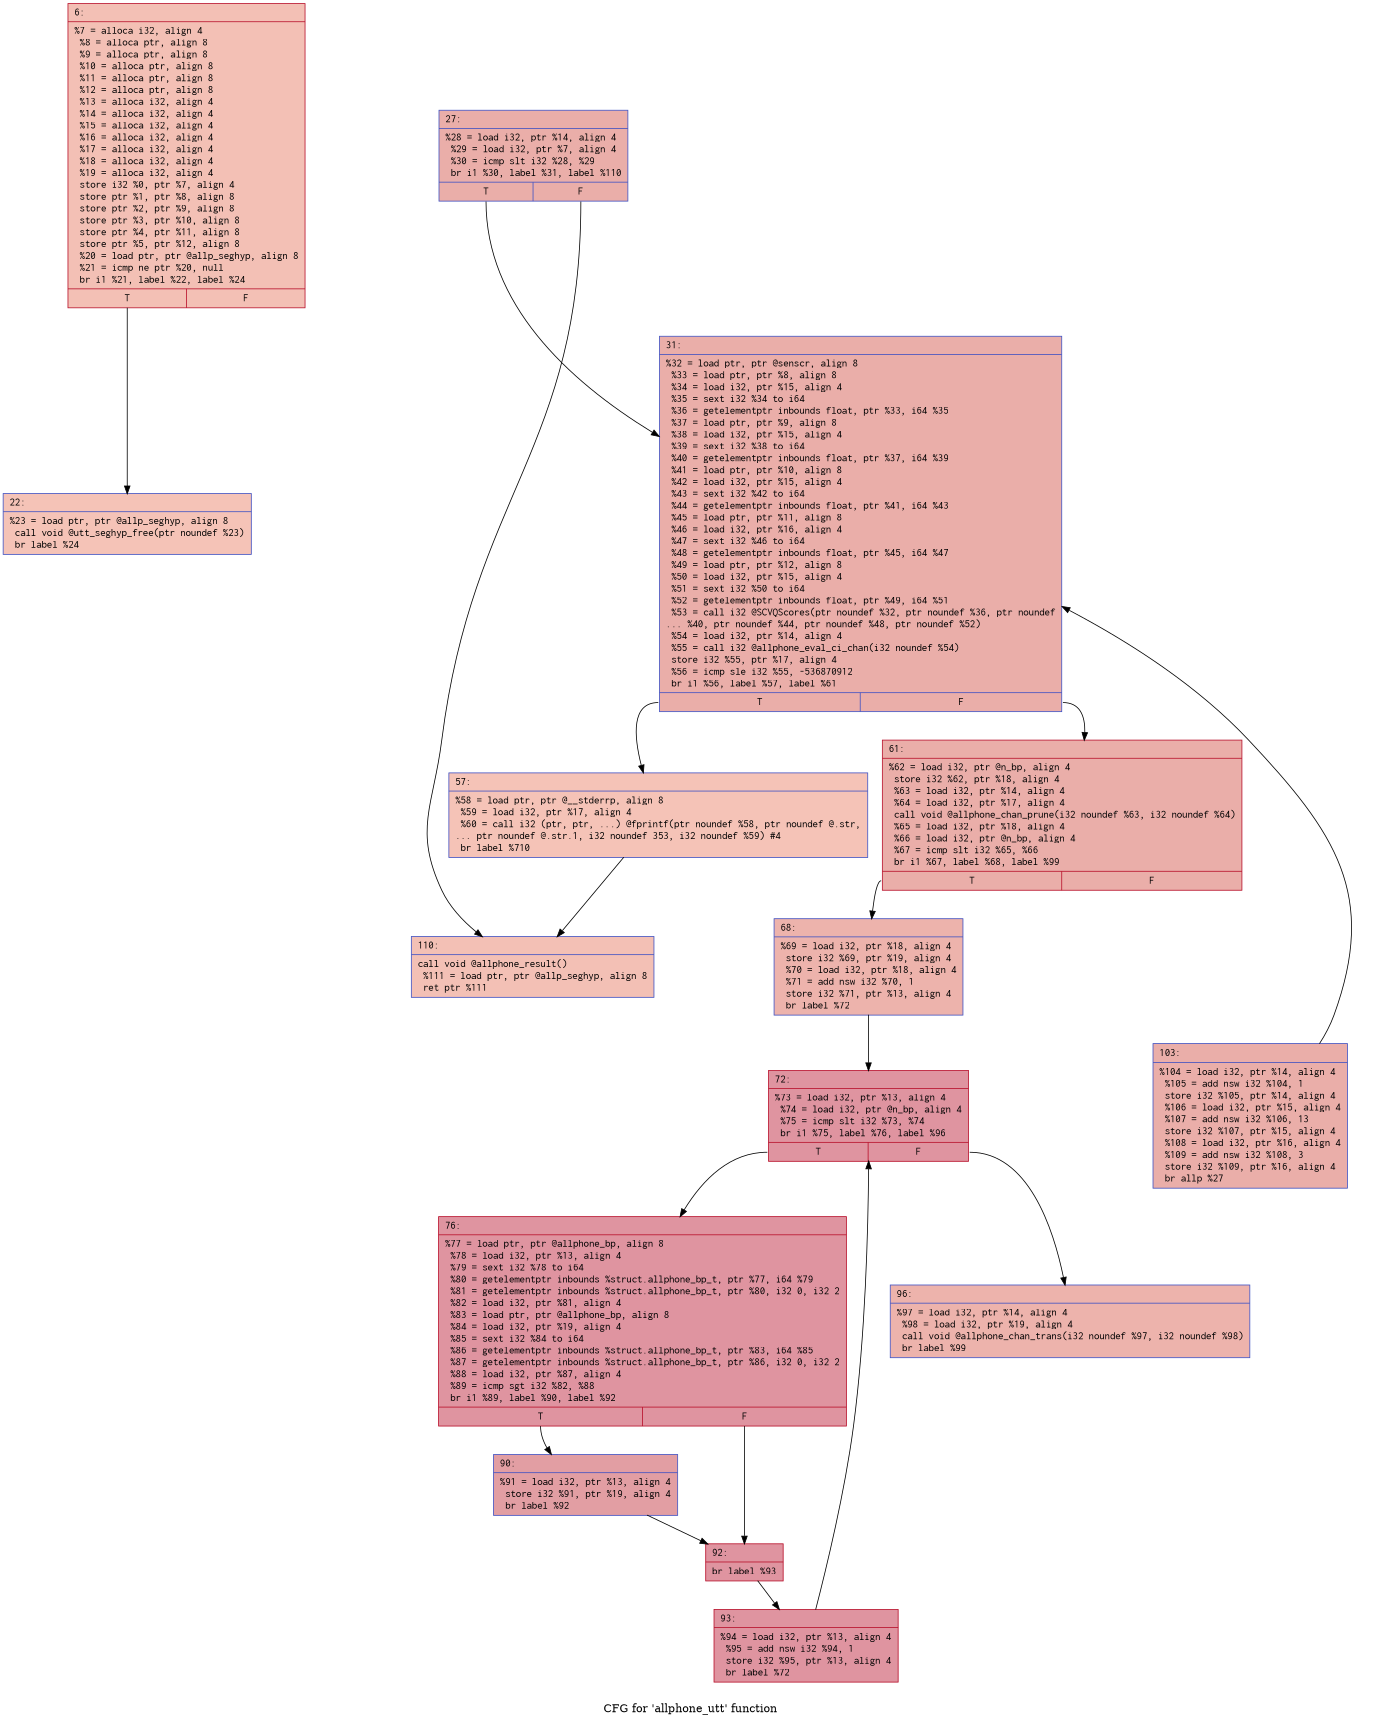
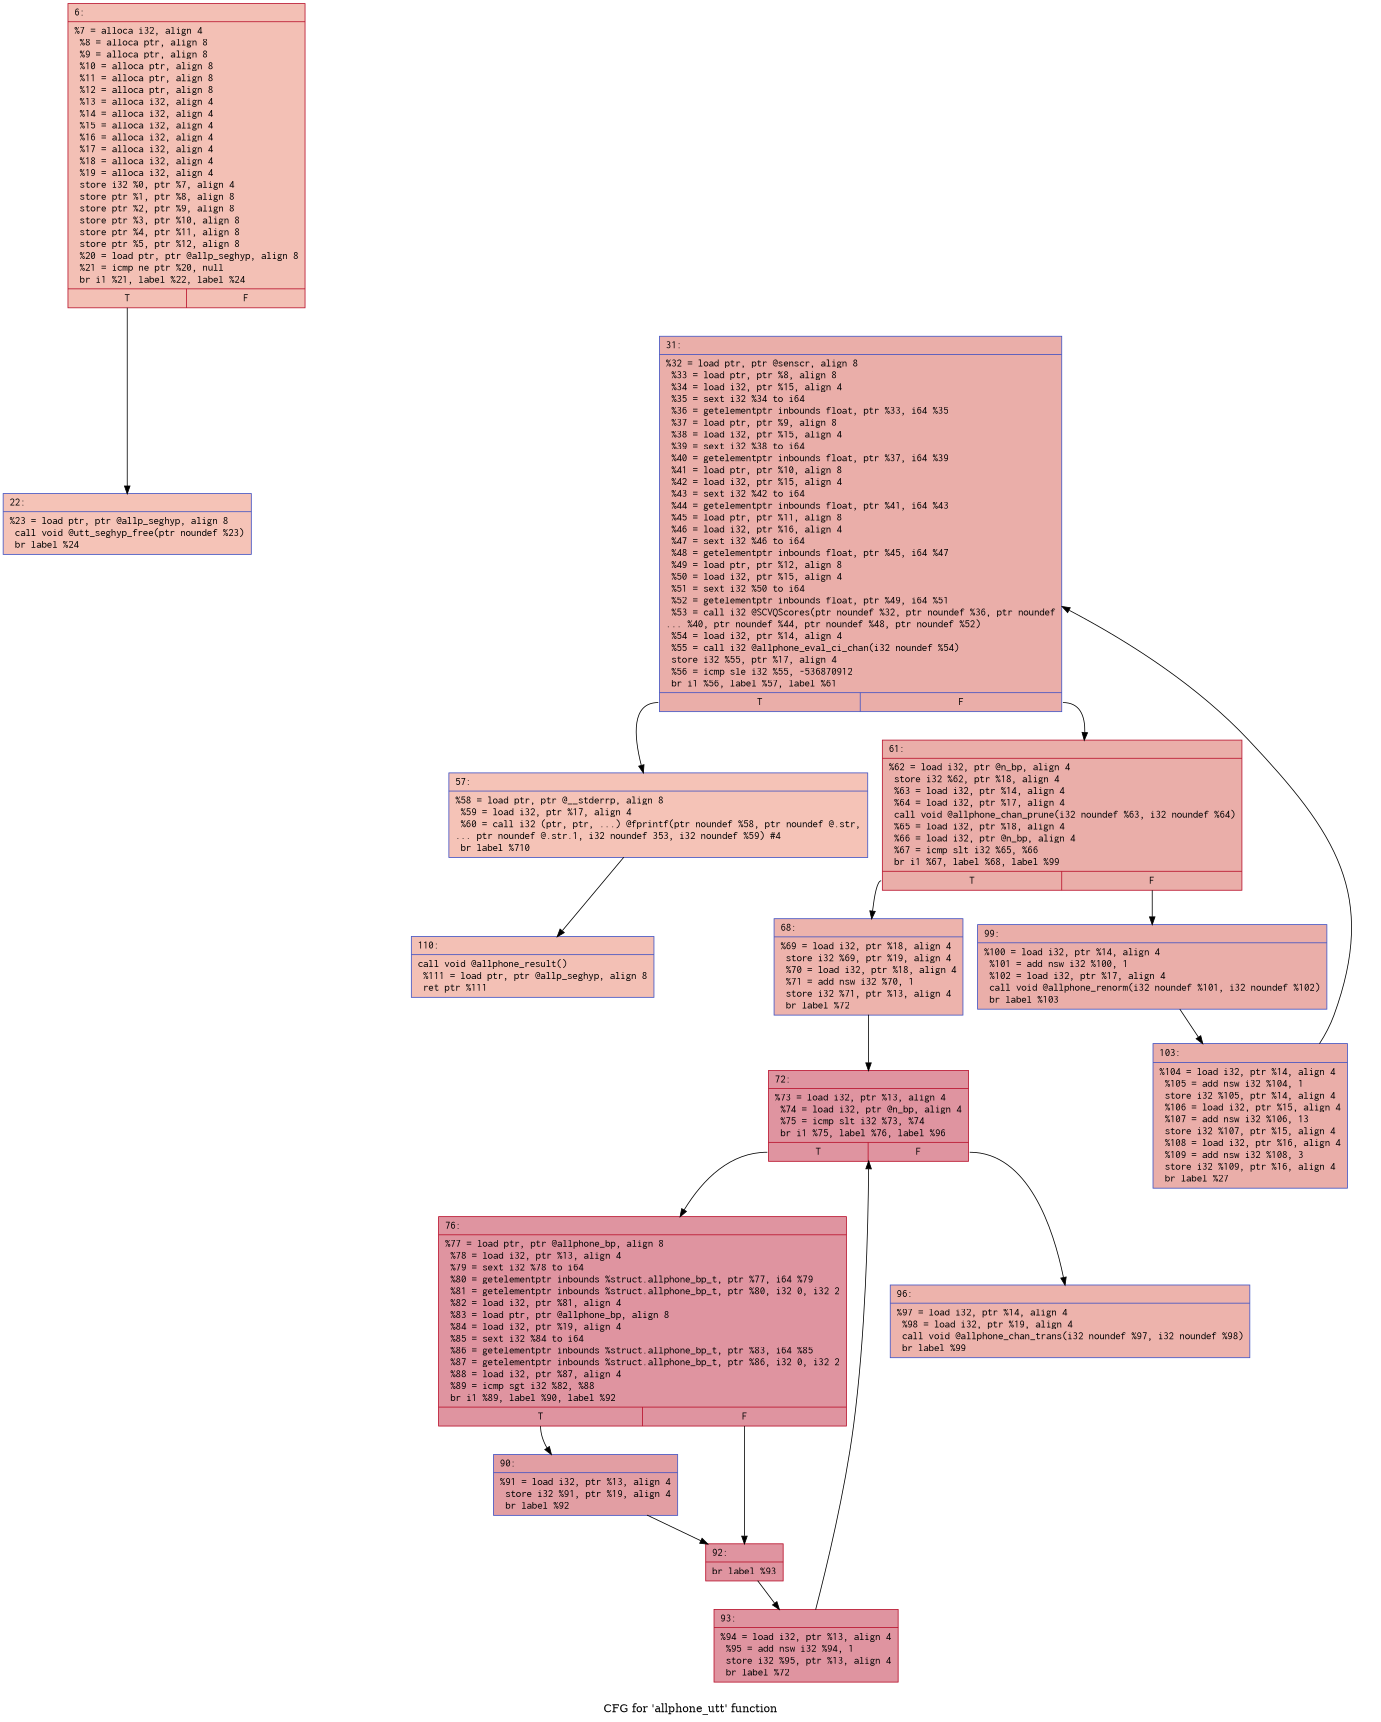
(533, 156) -> none
none -> (1152, 967)
(1192, 1178) -> (1194, 1178)
